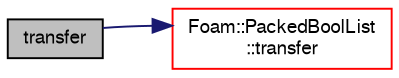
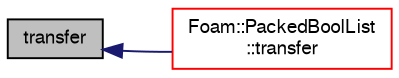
(127, 27) -> (147, 52)
